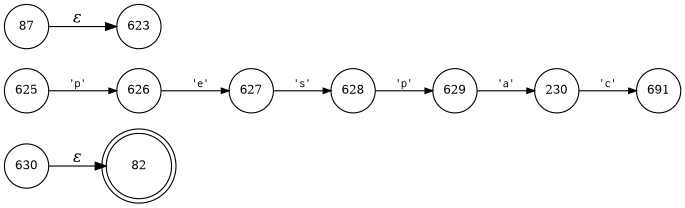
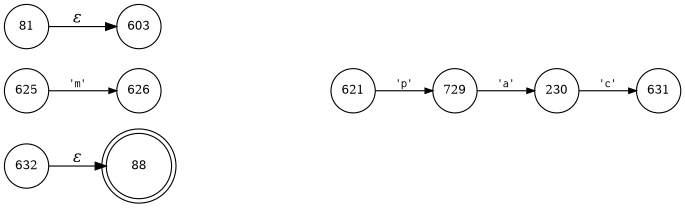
(27, 27) -> (27, 27)
(139, 27) -> (139, 27)
(77, 84) -> (77, 84)
(251, 91) -> none
(353, 91) -> (353, 91)
(455, 91) -> (455, 91)
(659, 91) -> (659, 91)
(27, 166) -> (27, 166)
(139, 166) -> (139, 166)
